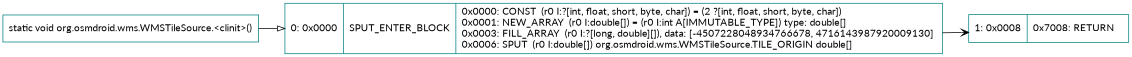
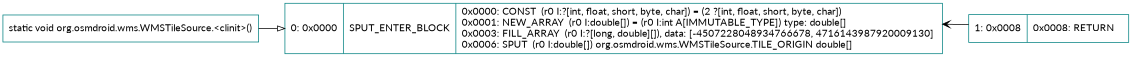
(1078, 28) -> (1078, 28)
(952, 33) -> (959, 24)
